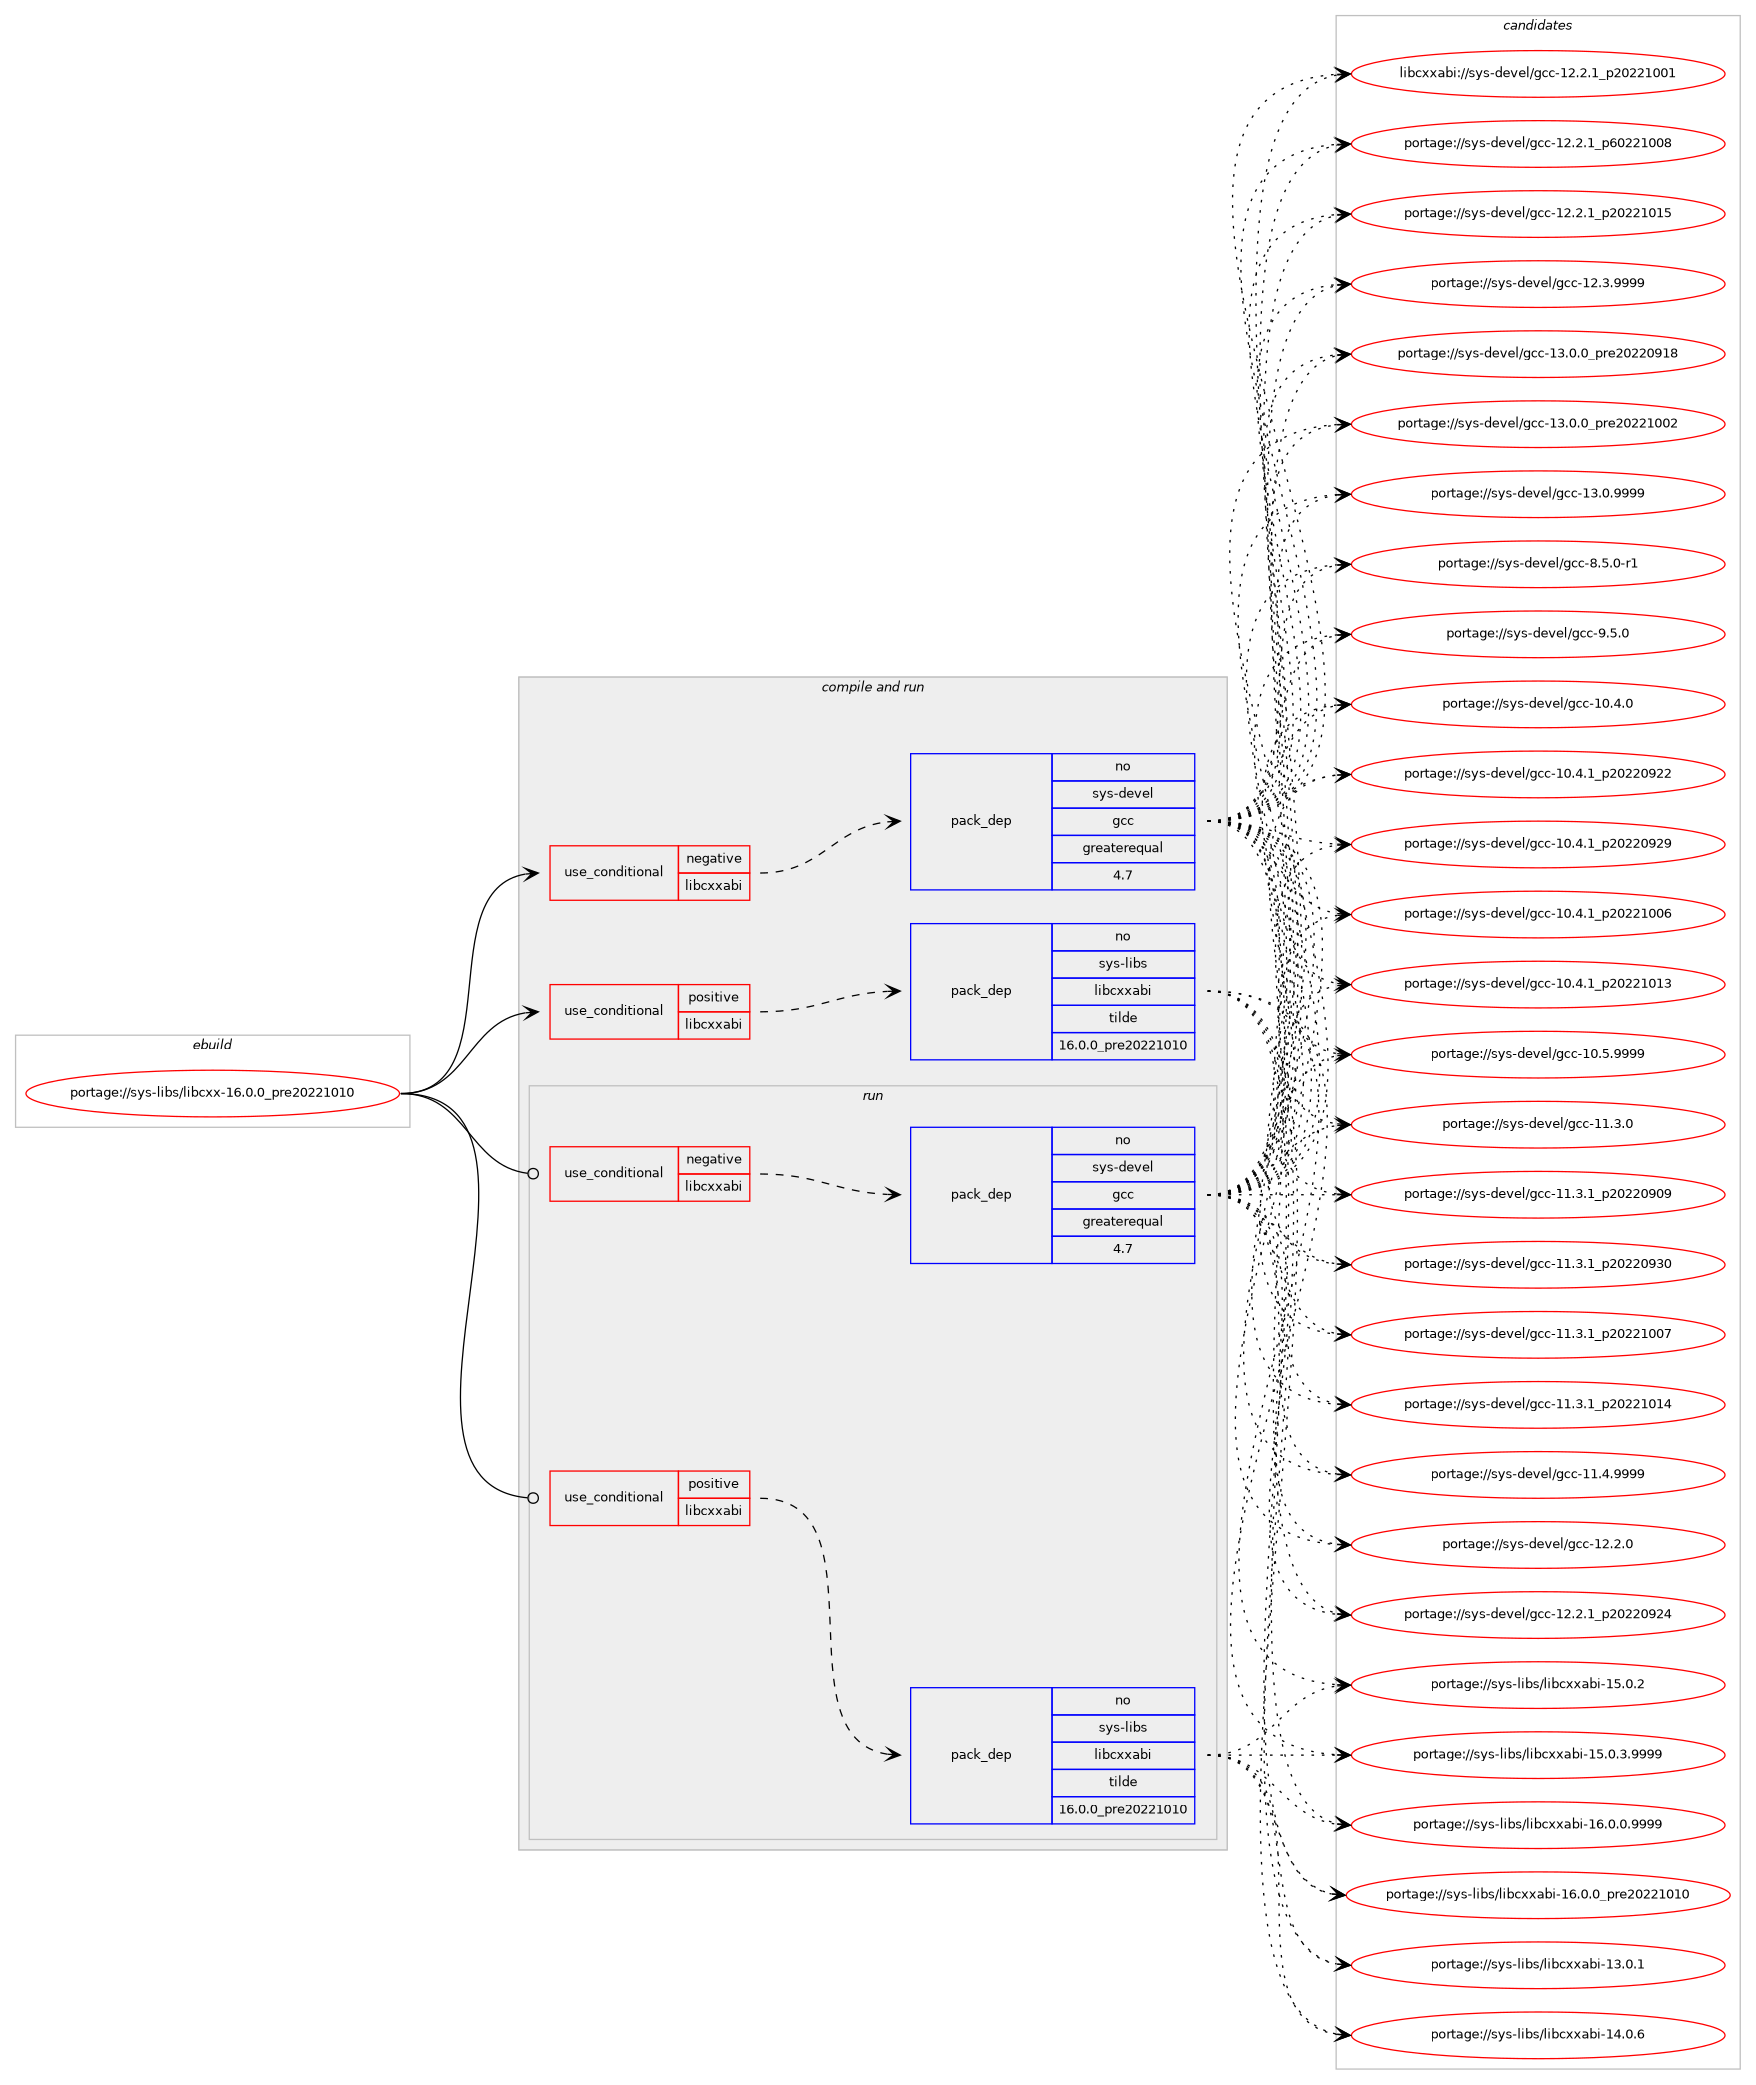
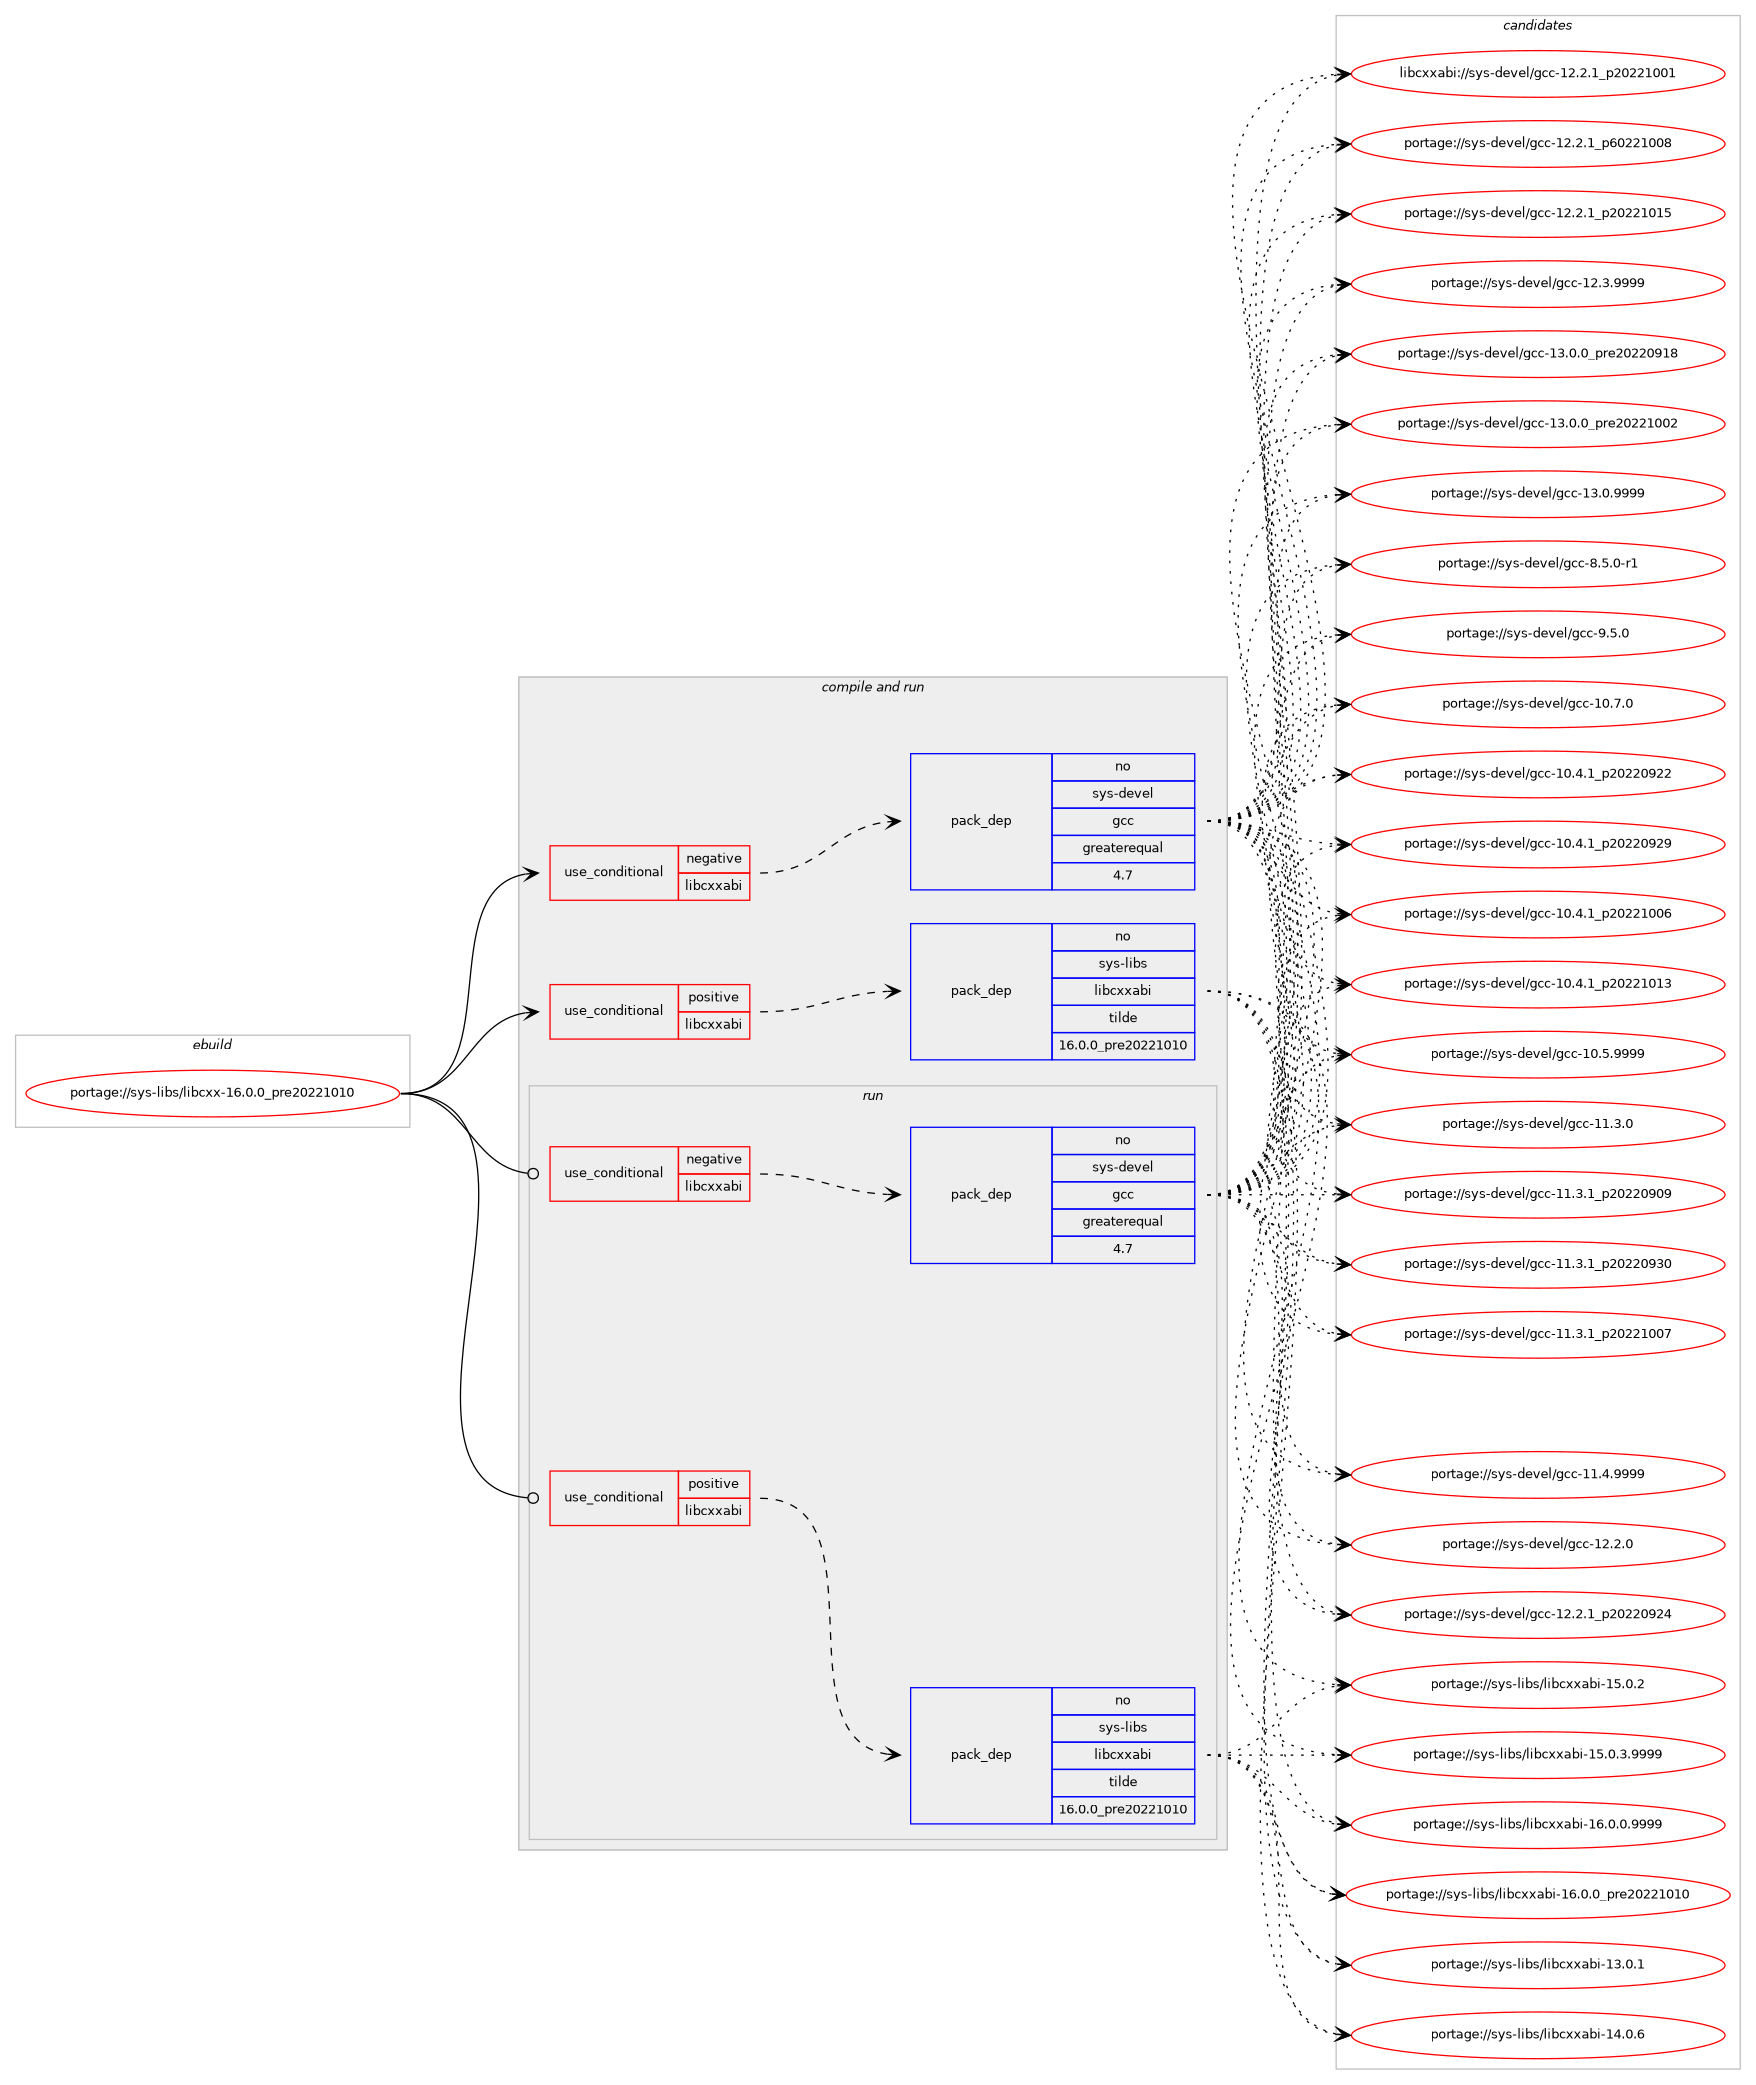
(1538, 704) -> (1538, 704)
(1538, 1405) -> none
